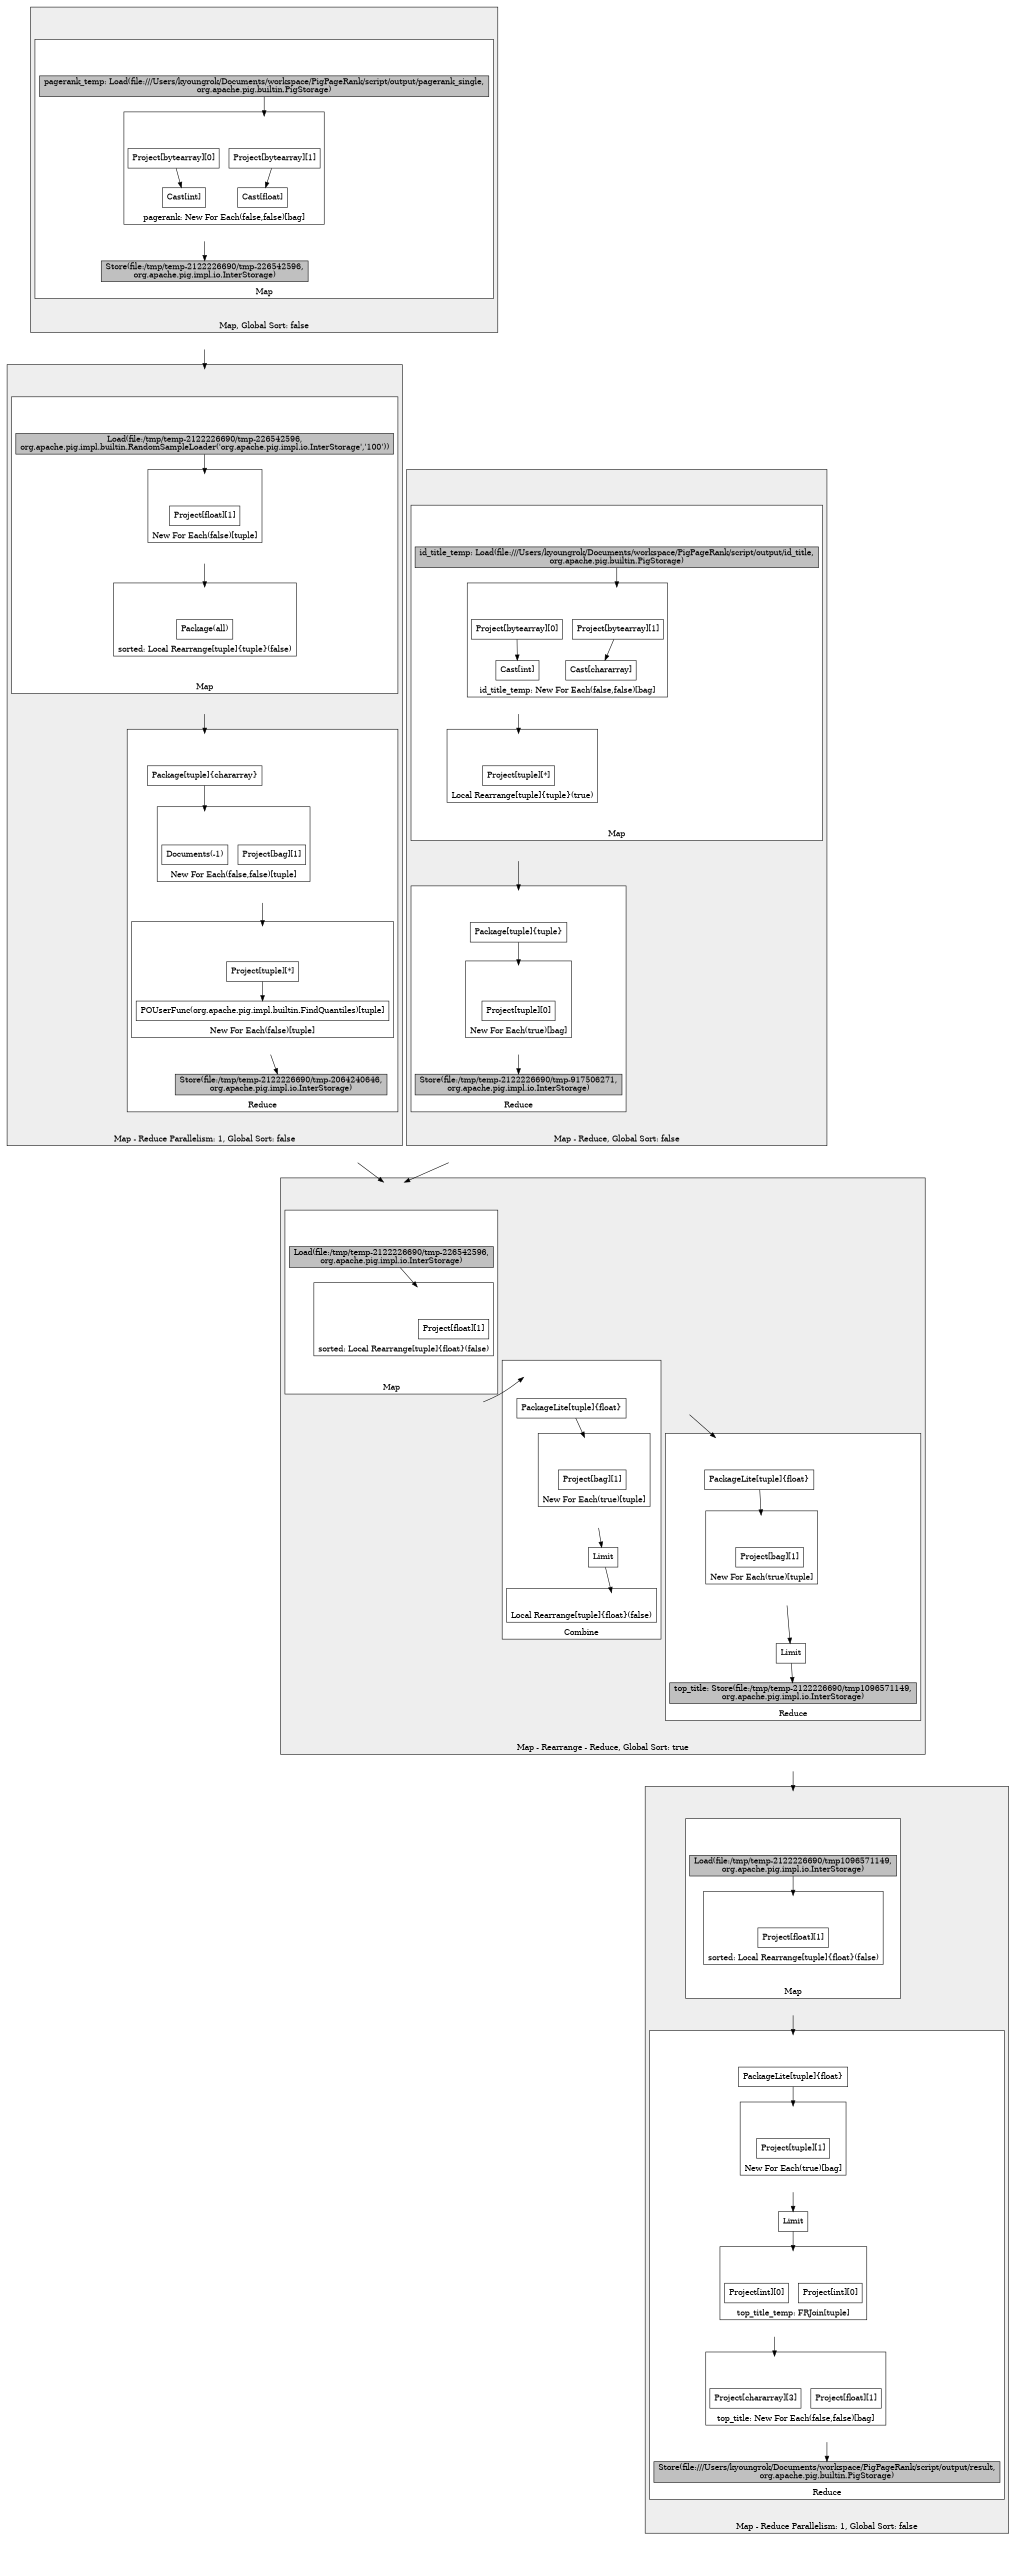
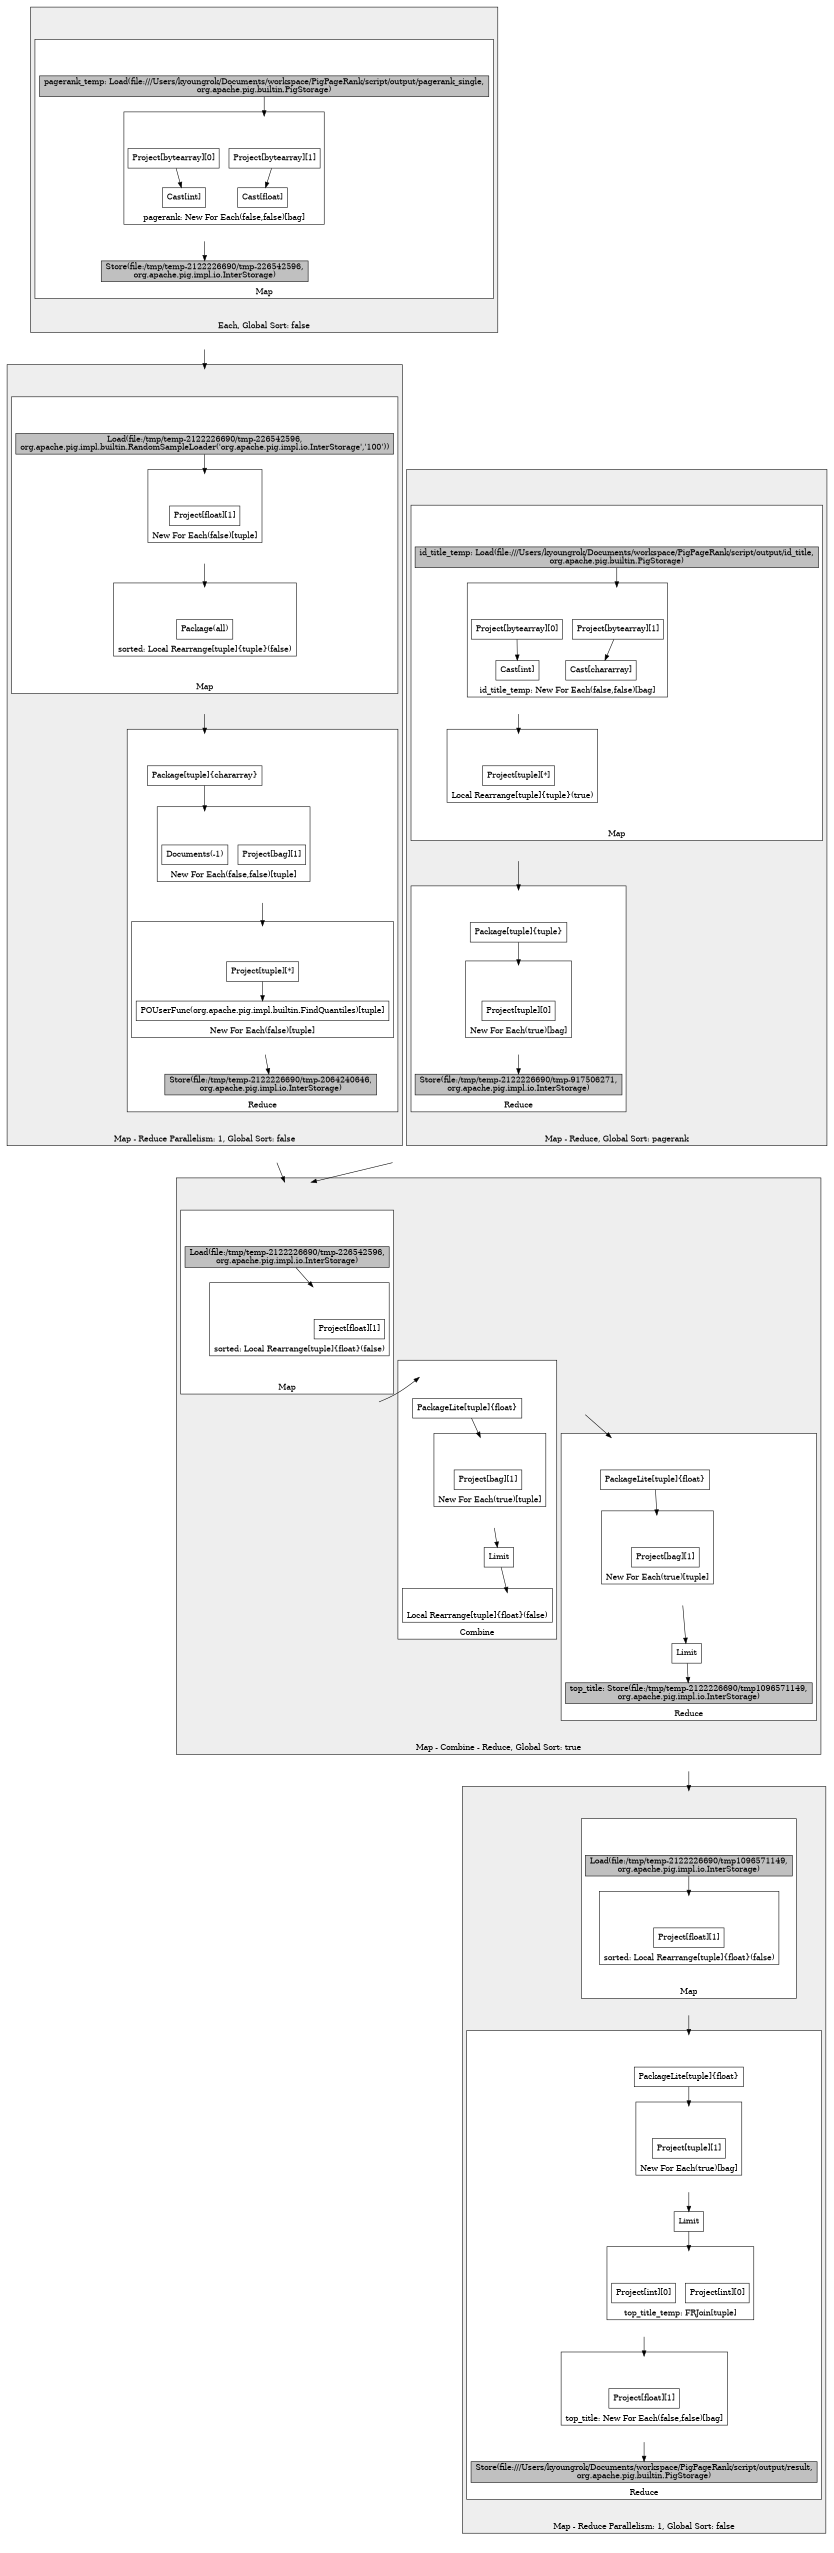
(264, 326) -> (264, 326)
(617, 1139) -> (617, 1139)
(603, 1748) -> (499, 1748)
(755, 2398) -> none
